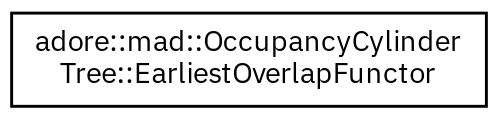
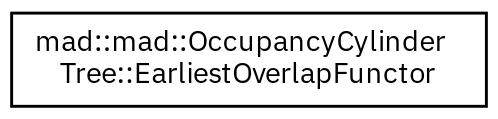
(249, 60) -> (249, 60)
